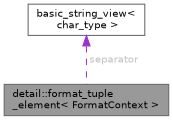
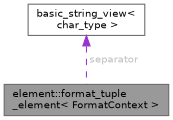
(86, 100) -> (86, 100)
